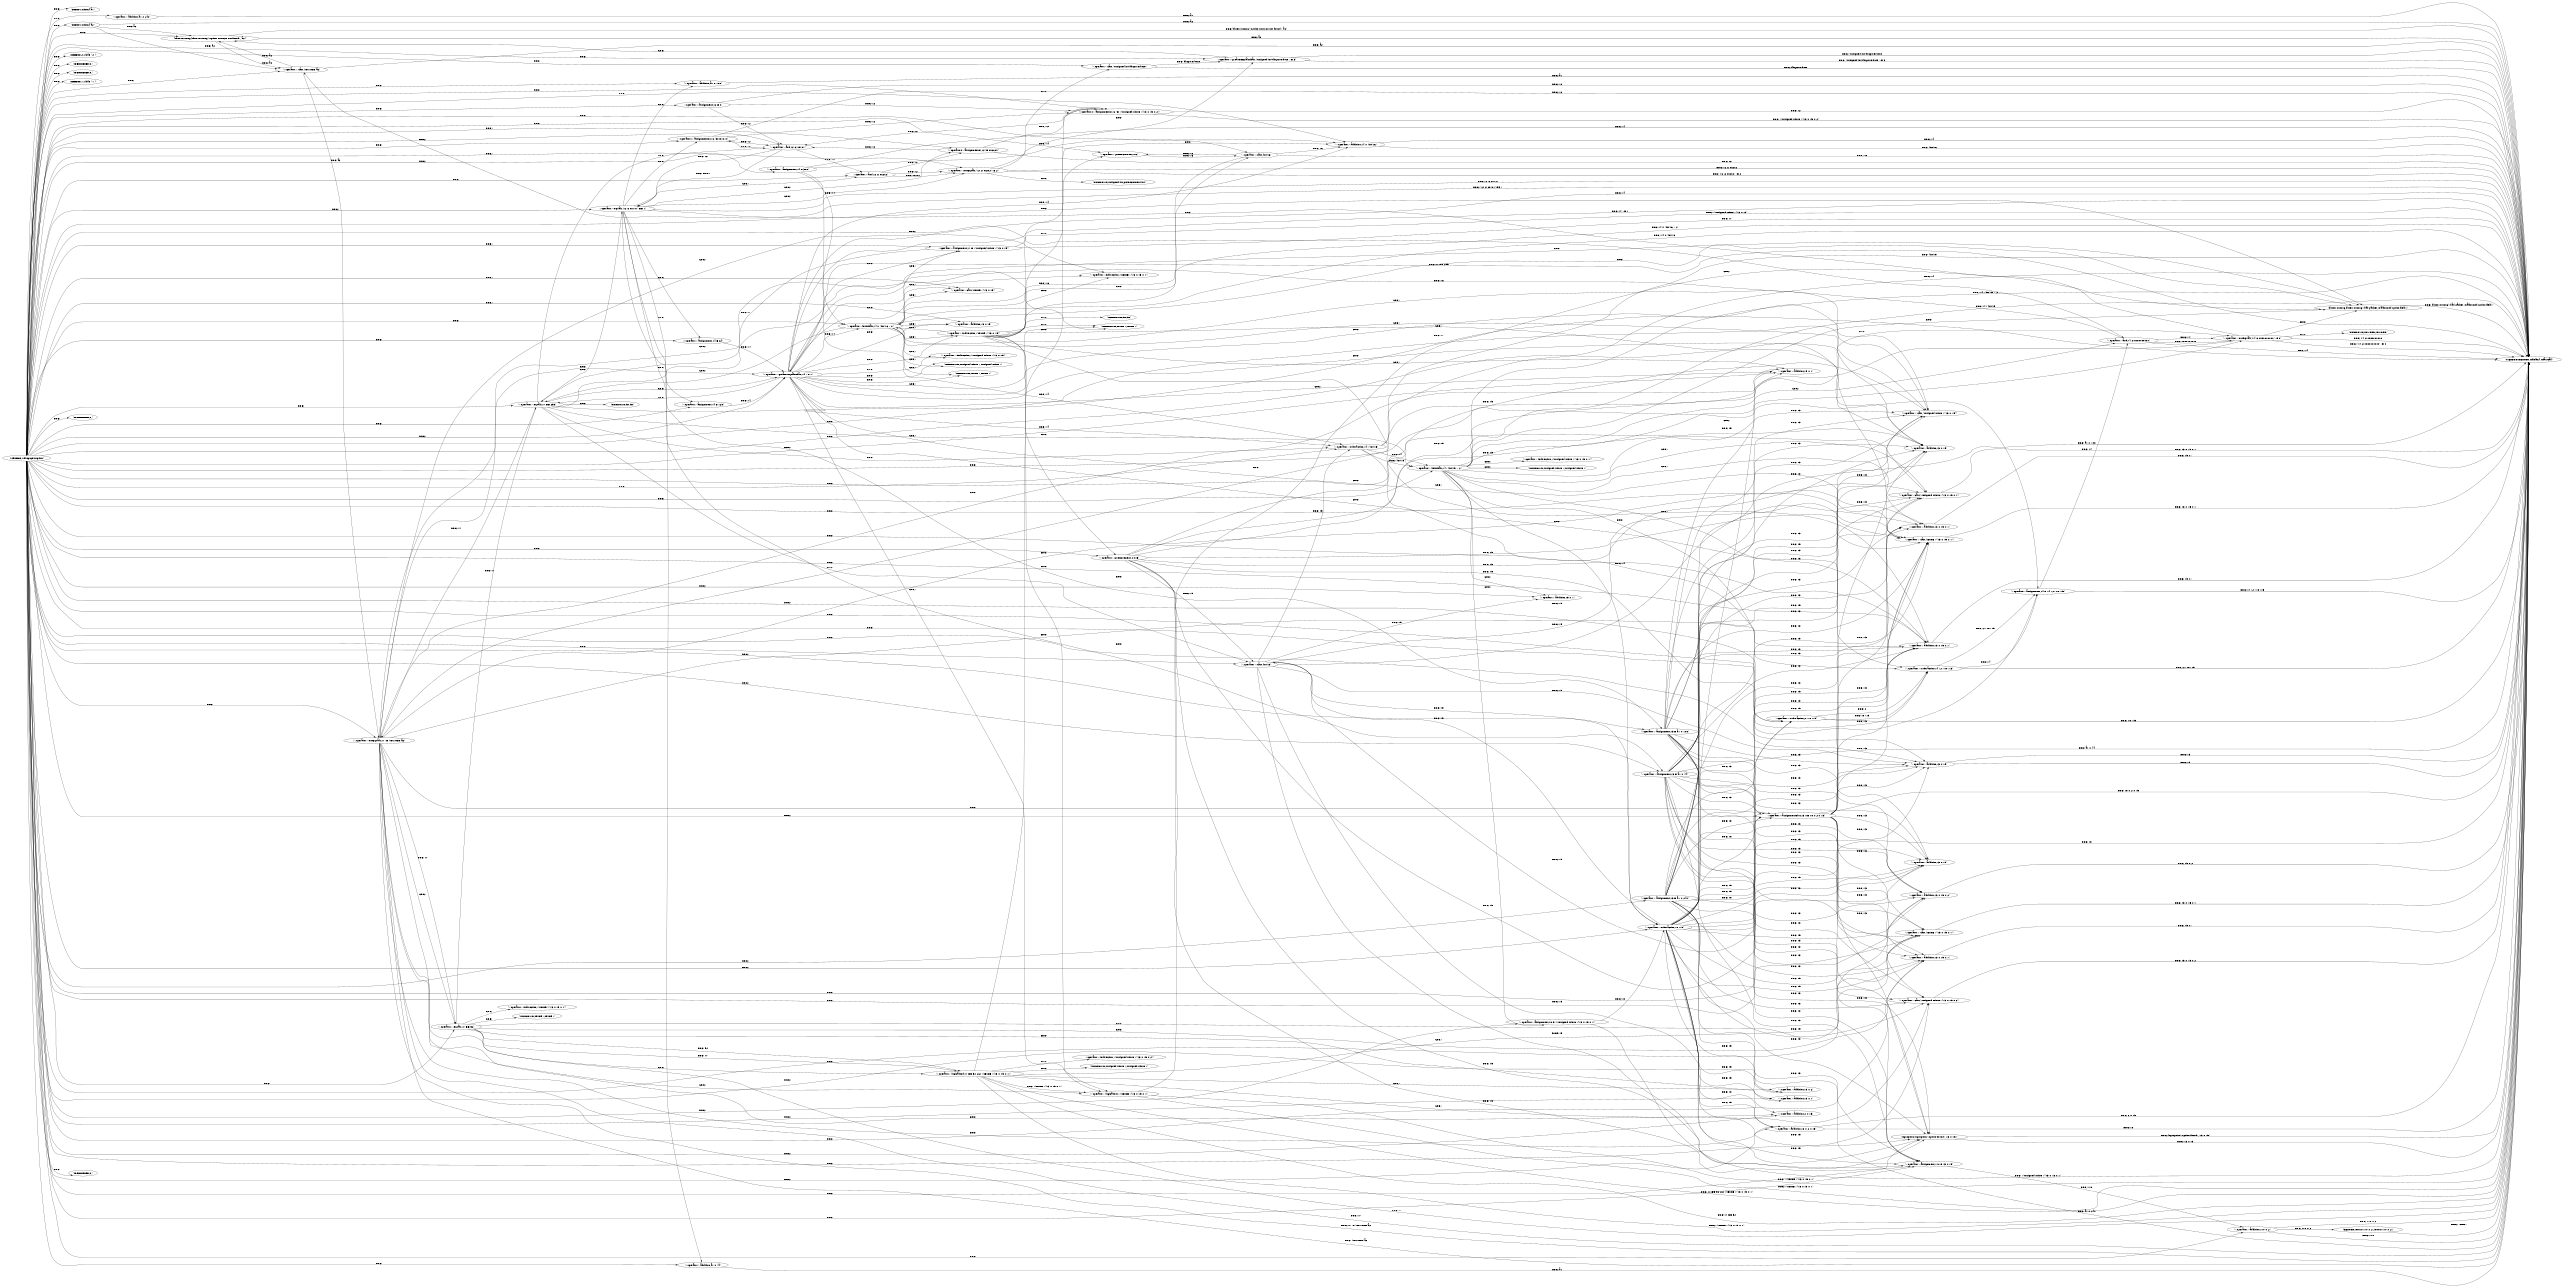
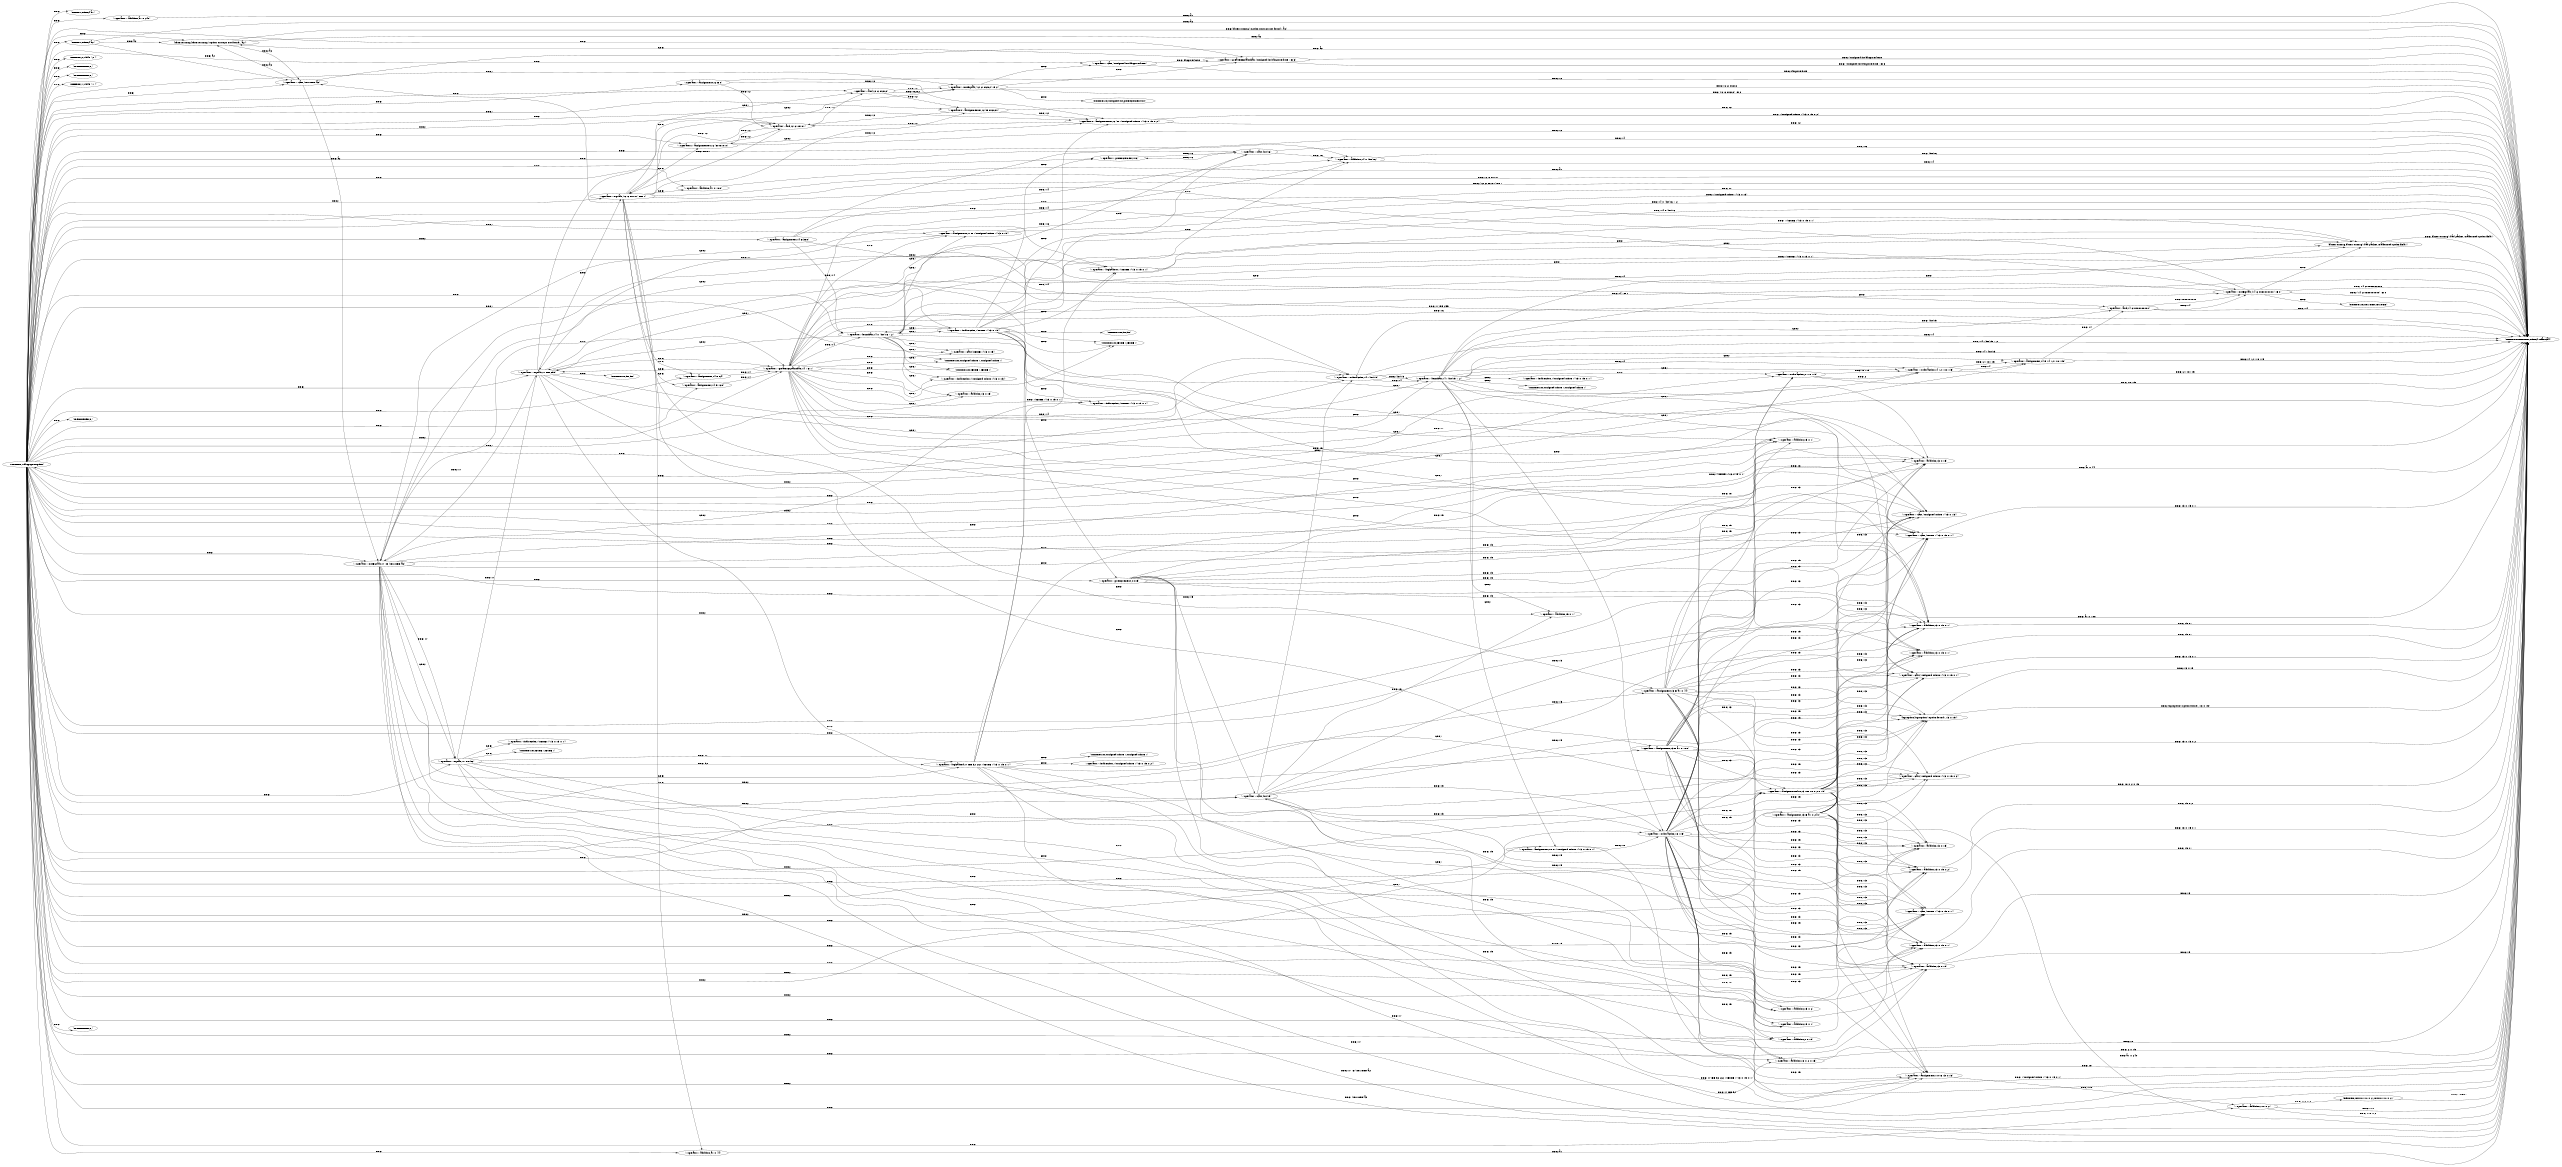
none -> (764, 312)
(2529, 360) -> (2528, 339)
(725, 500) -> (743, 476)
(1701, 840) -> none
